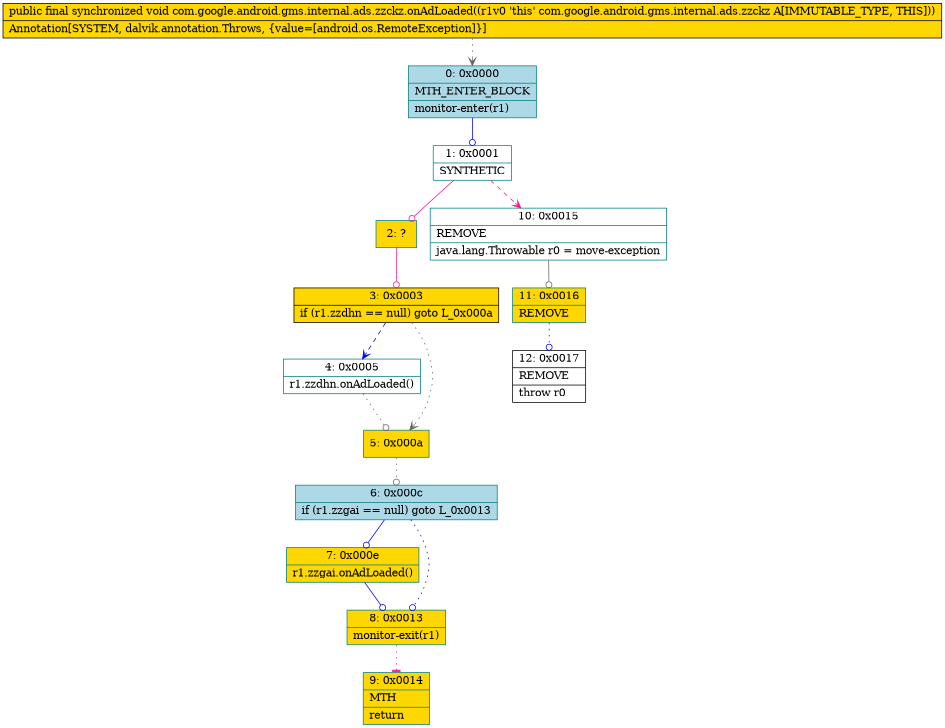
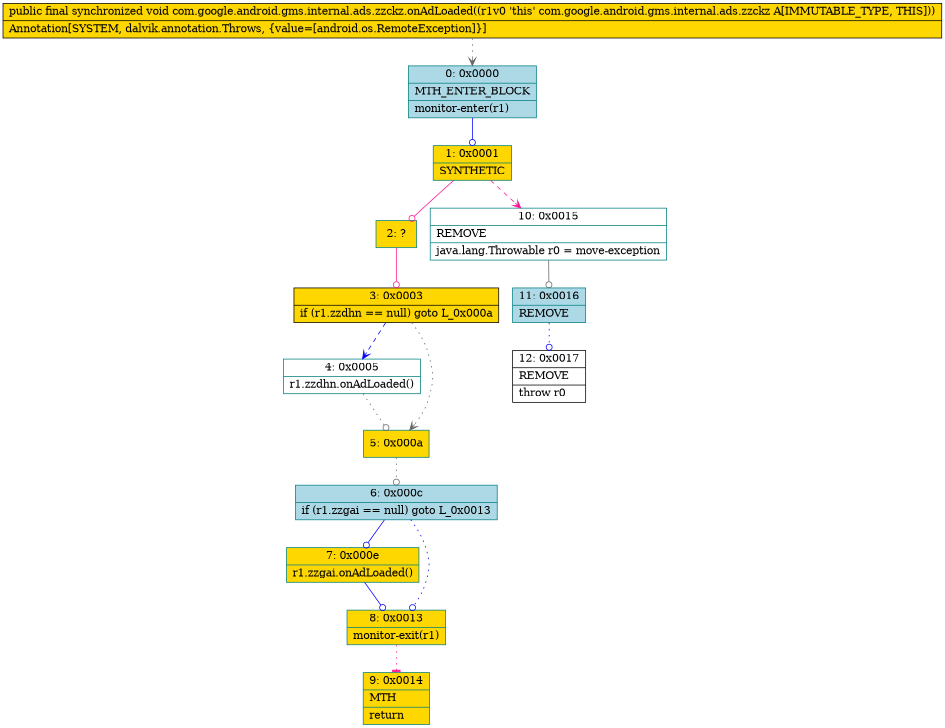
(472, 163) -> (472, 163)
(549, 305) -> (549, 305)
